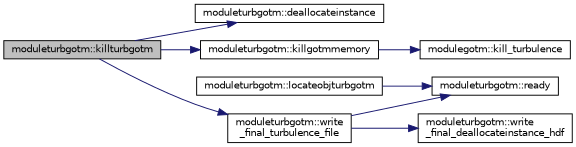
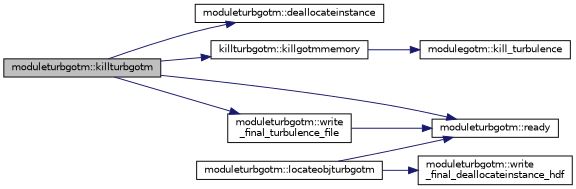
(289, 50) -> (289, 50)
none -> (304, 92)
(380, 128) -> (396, 170)
